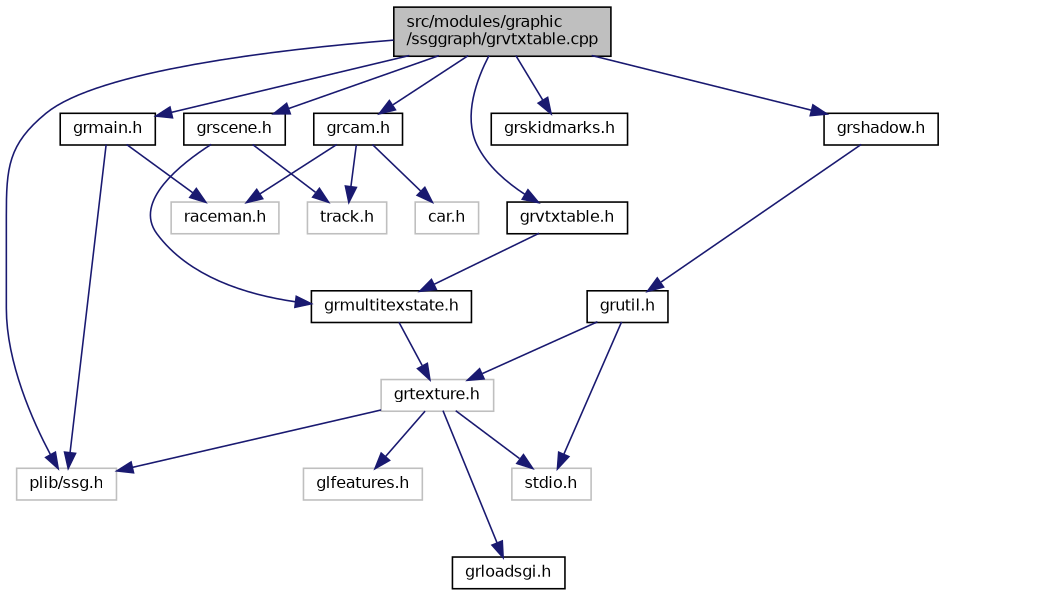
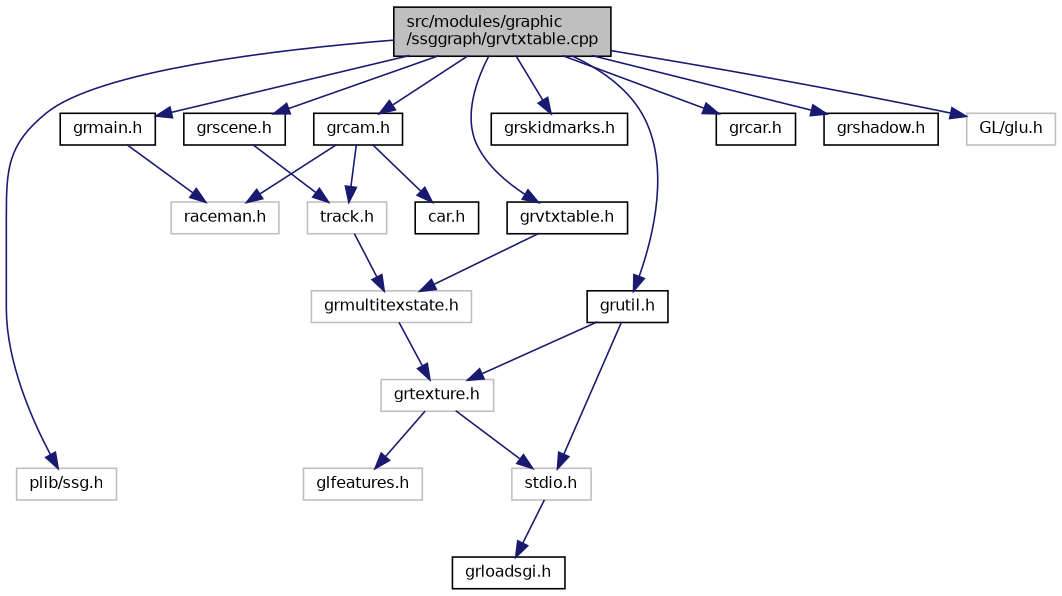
none -> (756, 129)
none -> (1011, 129)
(761, 213) -> (654, 149)
(447, 218) -> (447, 218)
(171, 249) -> (366, 255)
(88, 299) -> none
(391, 307) -> (391, 307)
(257, 439) -> none
(470, 477) -> (534, 521)
